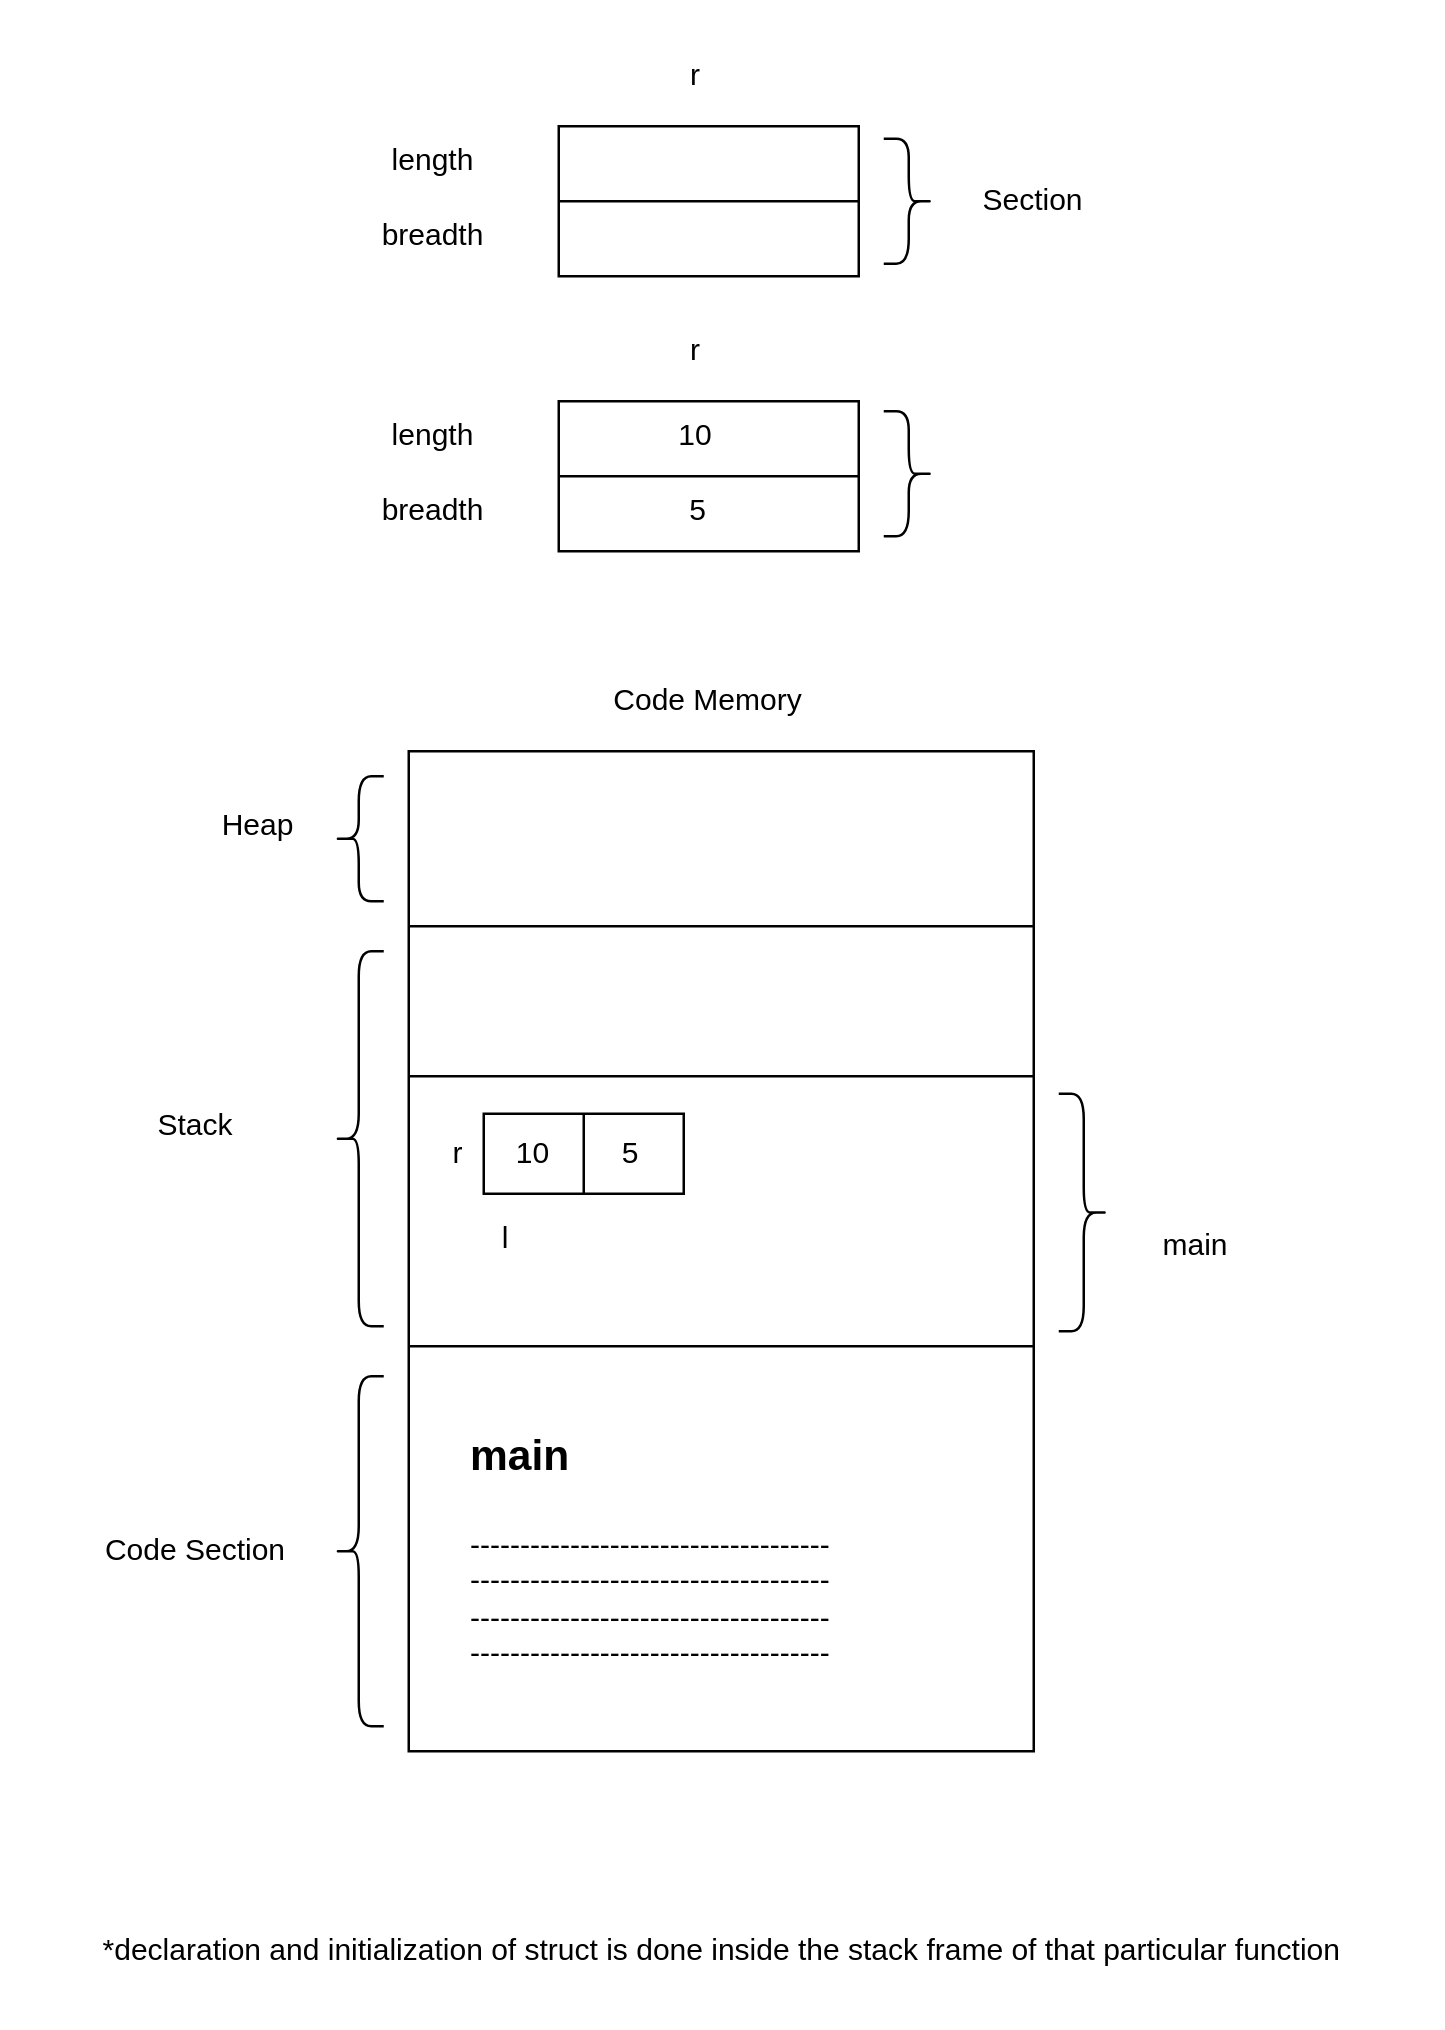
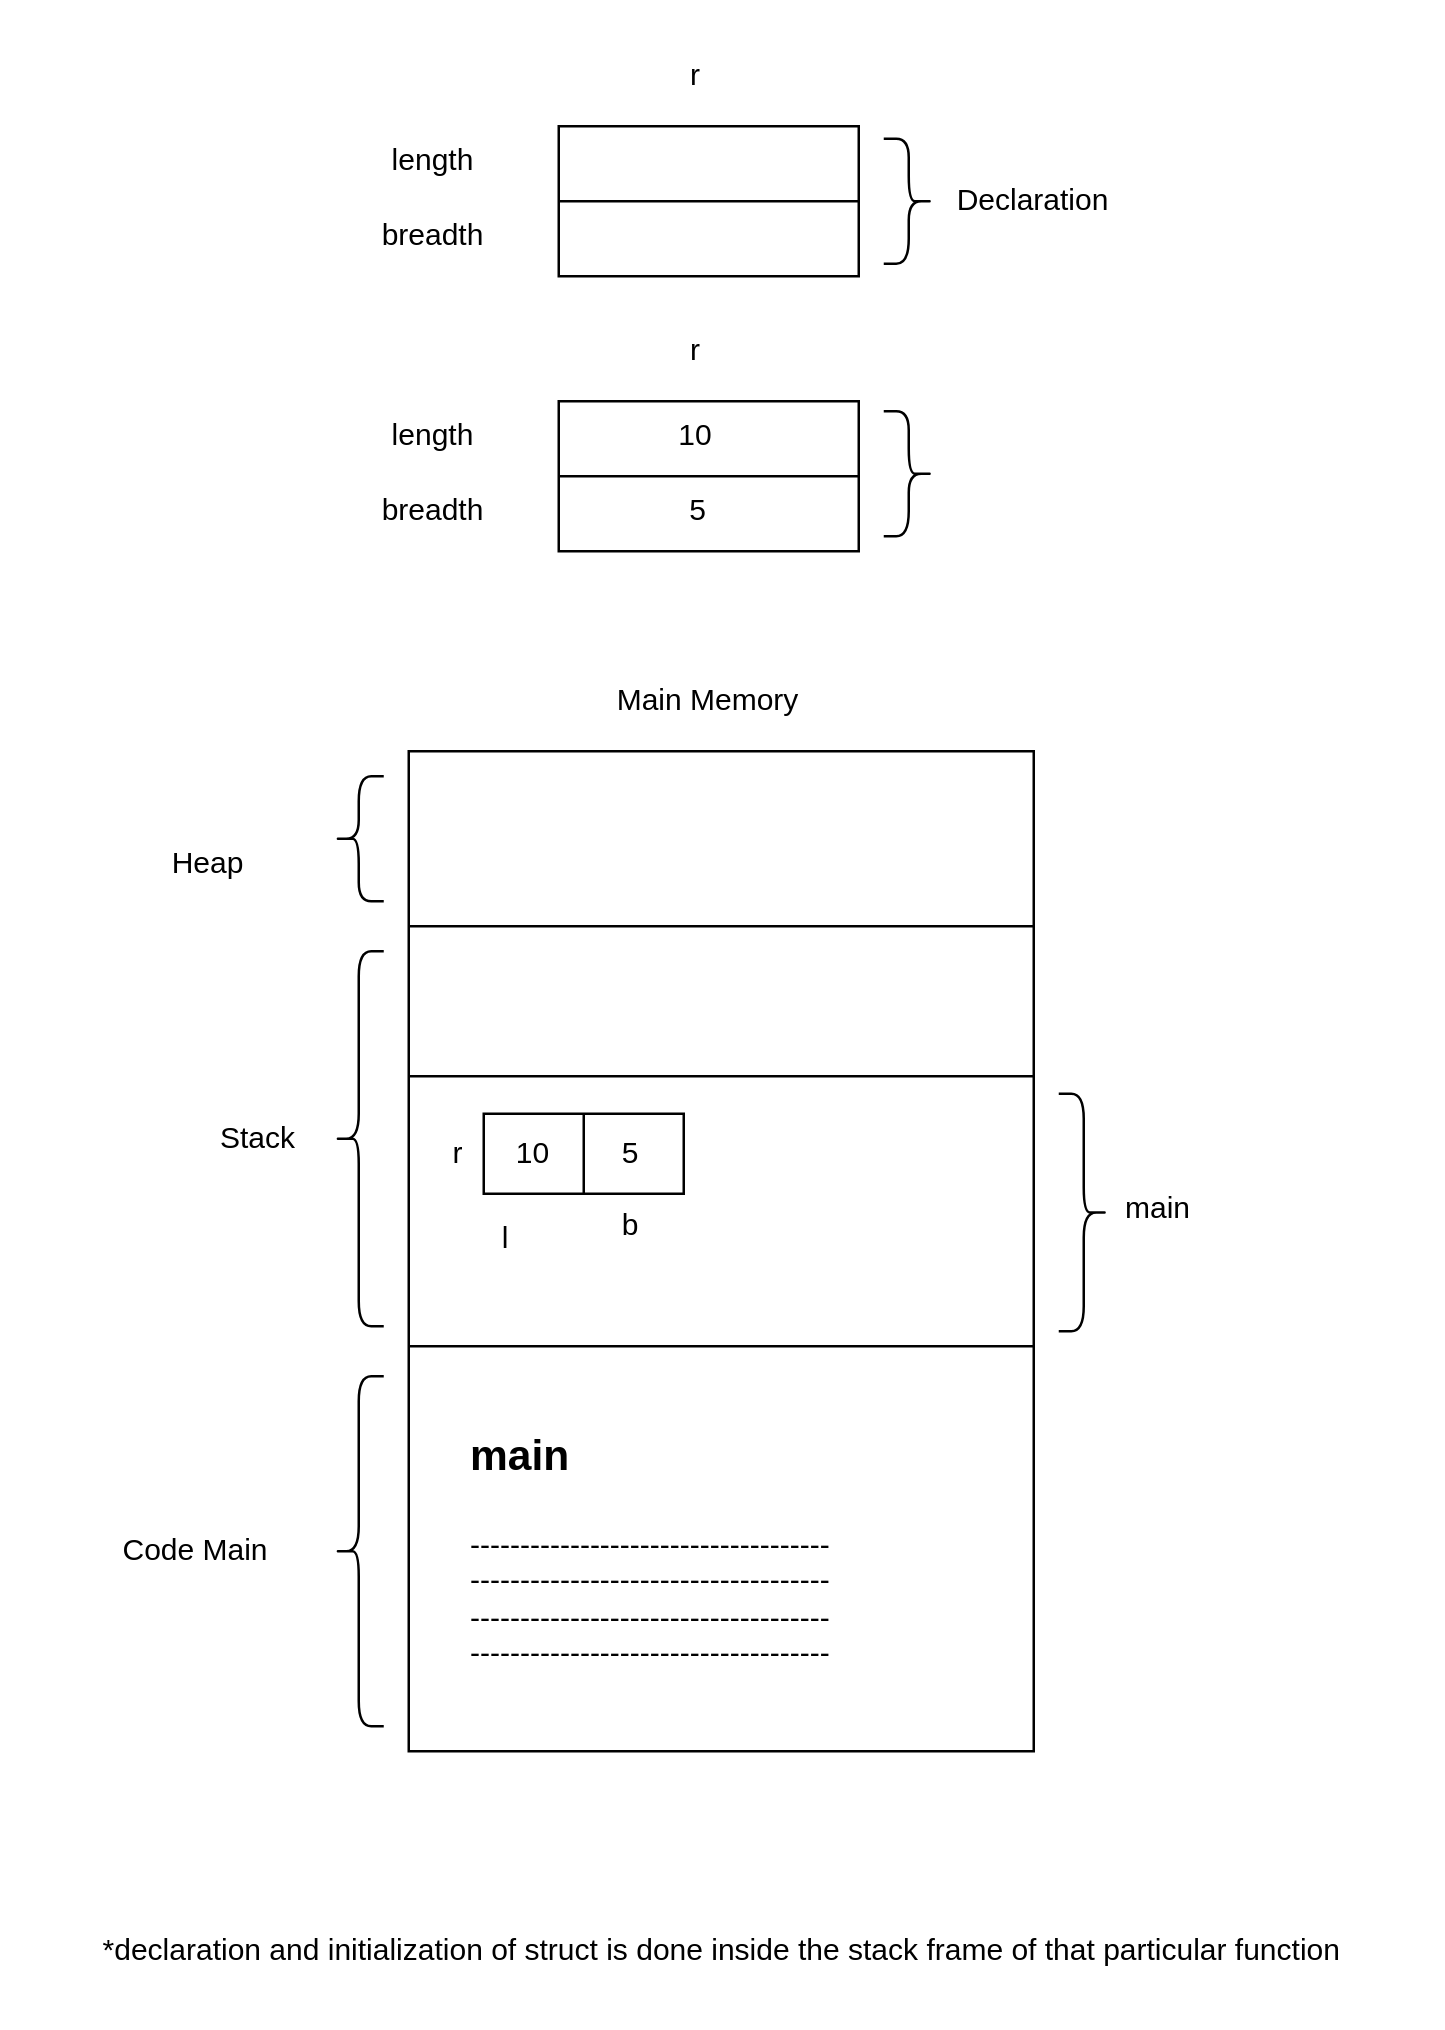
(1034, 201) -> (1034, 201)
(709, 701) -> (709, 701)
(259, 826) -> (209, 864)
(196, 1126) -> (259, 1139)
none -> (631, 1226)
(1196, 1245) -> (1159, 1208)
(196, 1551) -> (196, 1551)
